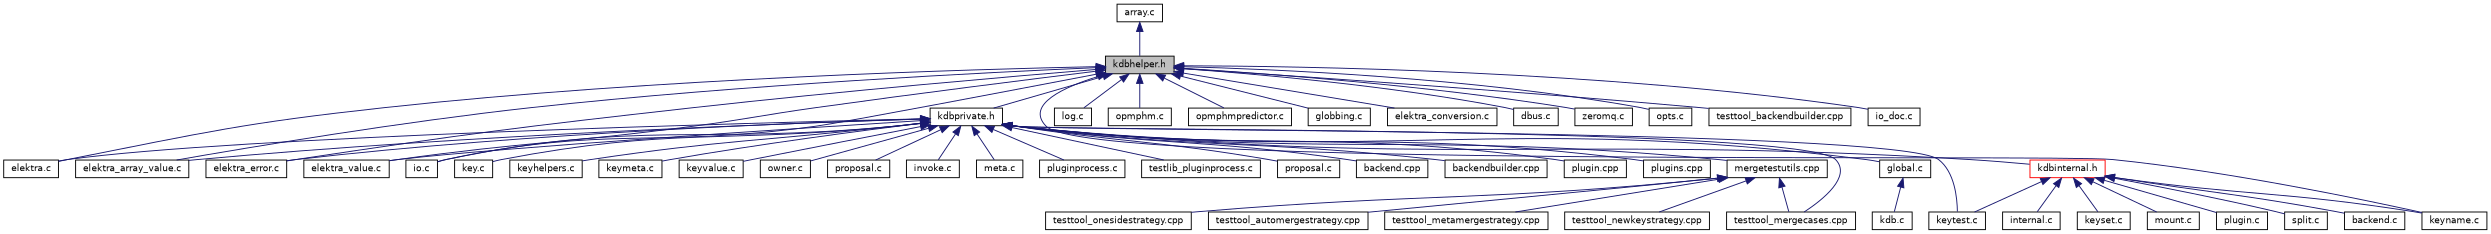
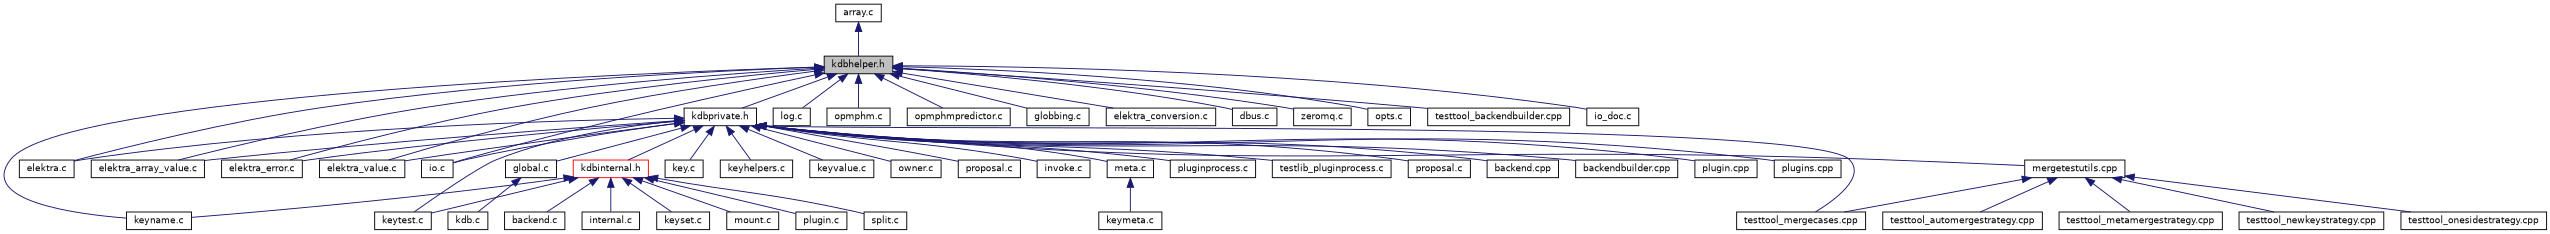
(759, 145) -> (1130, 200)
